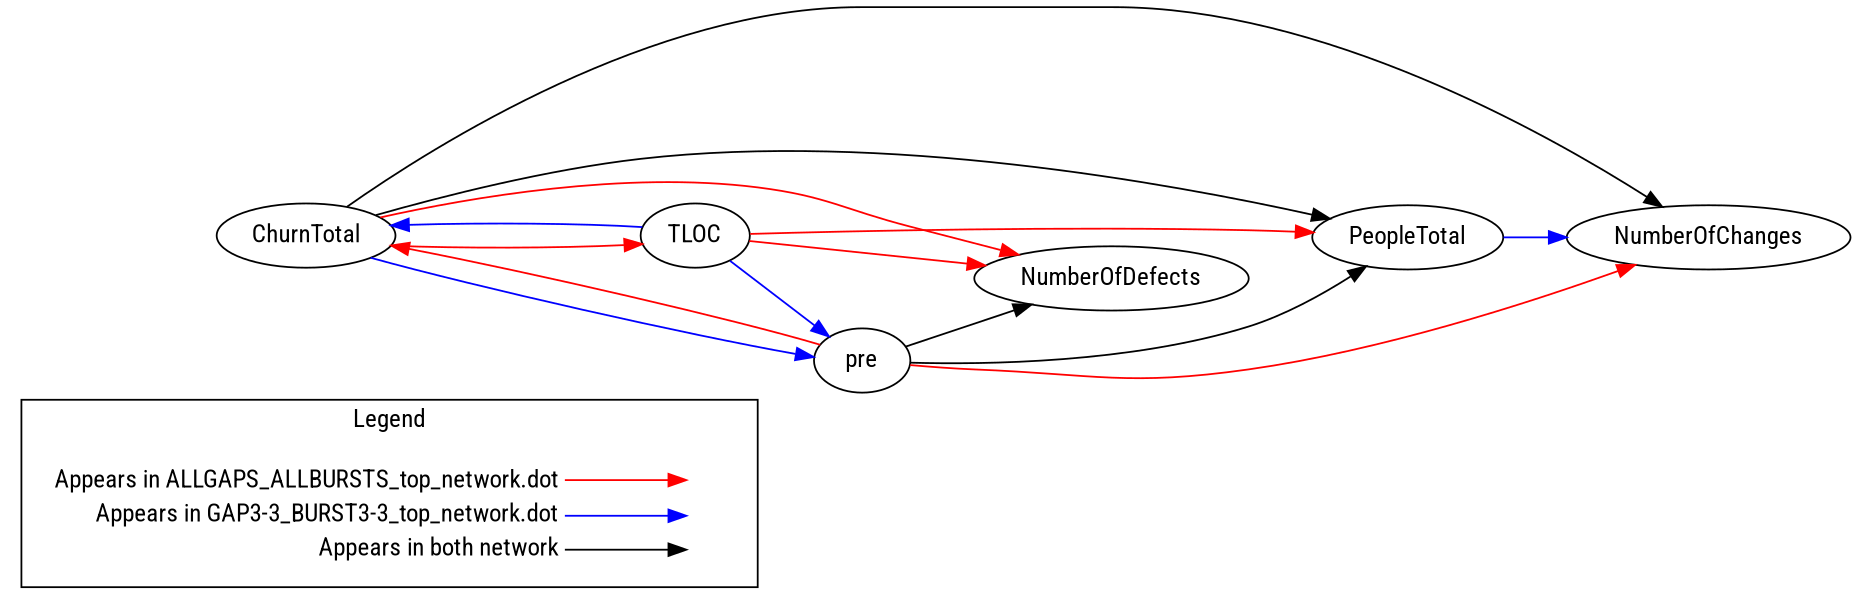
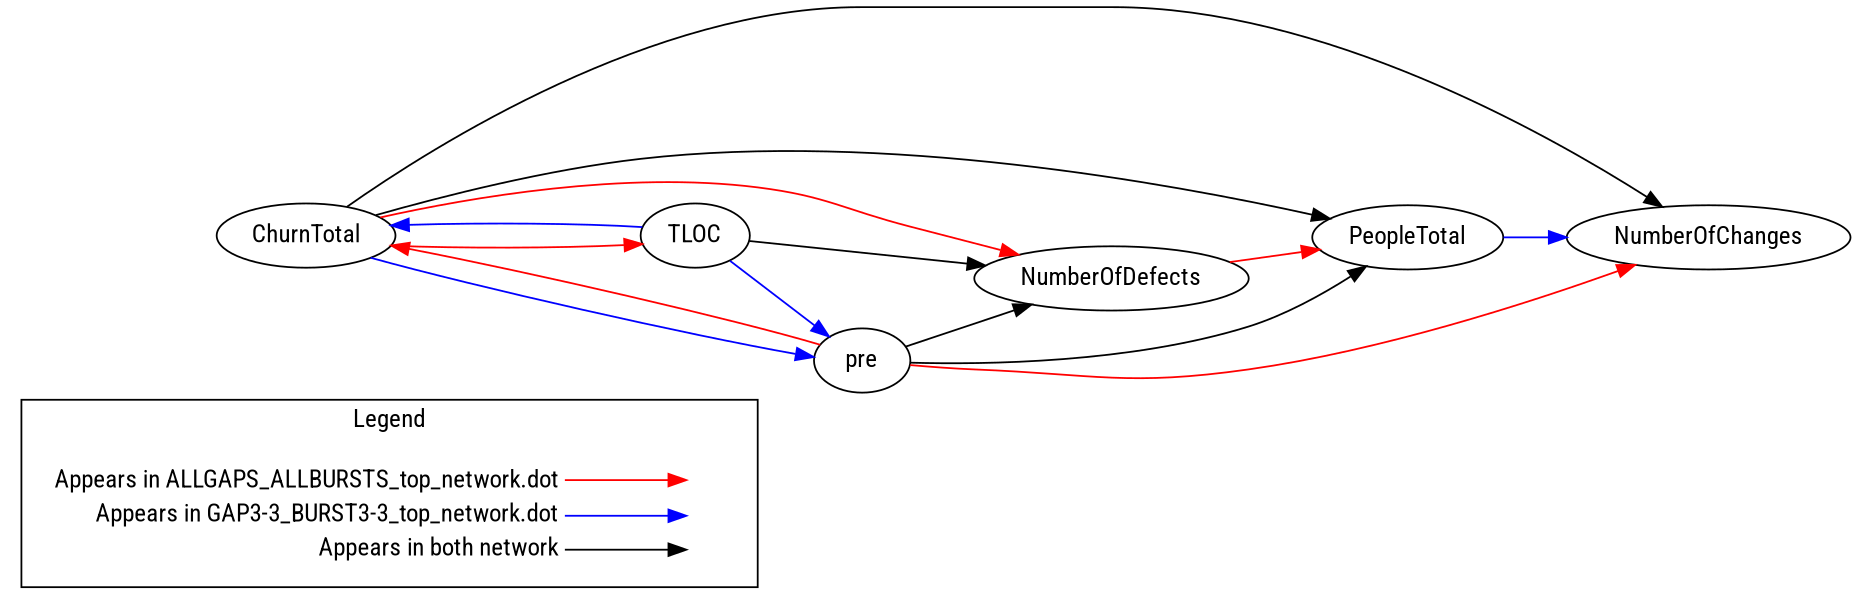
(1023, 229) -> (1266, 257)
(858, 252) -> (858, 252)
